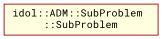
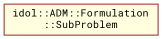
(81, 20) -> (81, 20)
